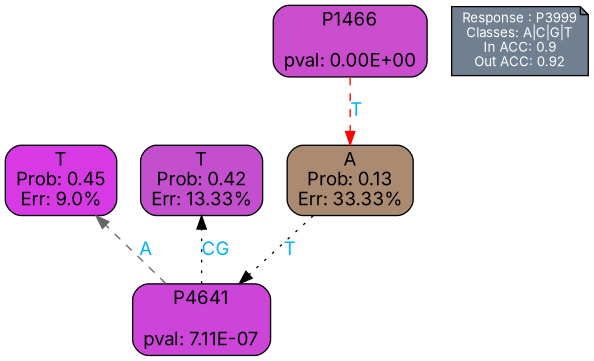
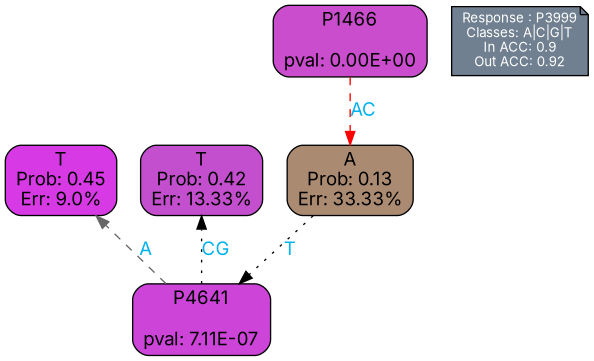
(357, 111) -> (363, 111)
